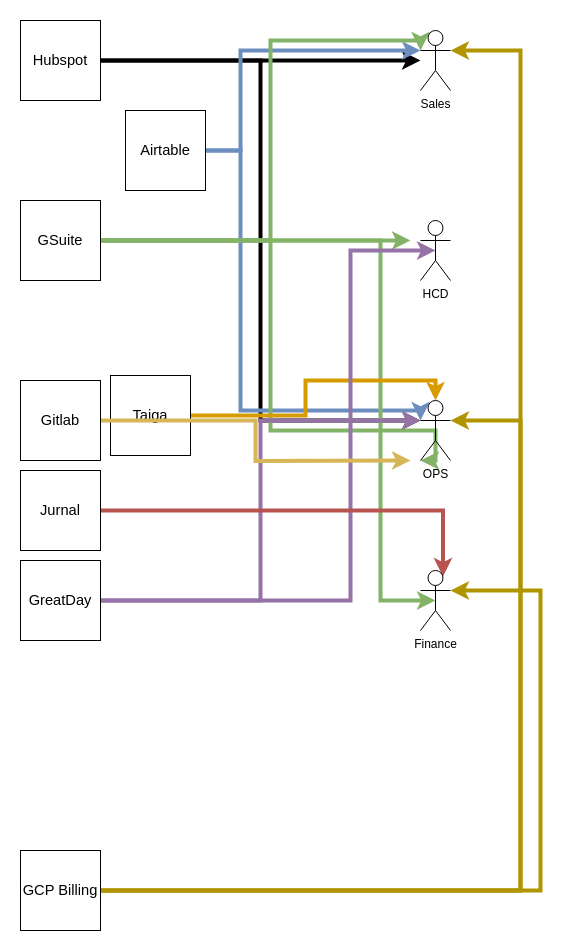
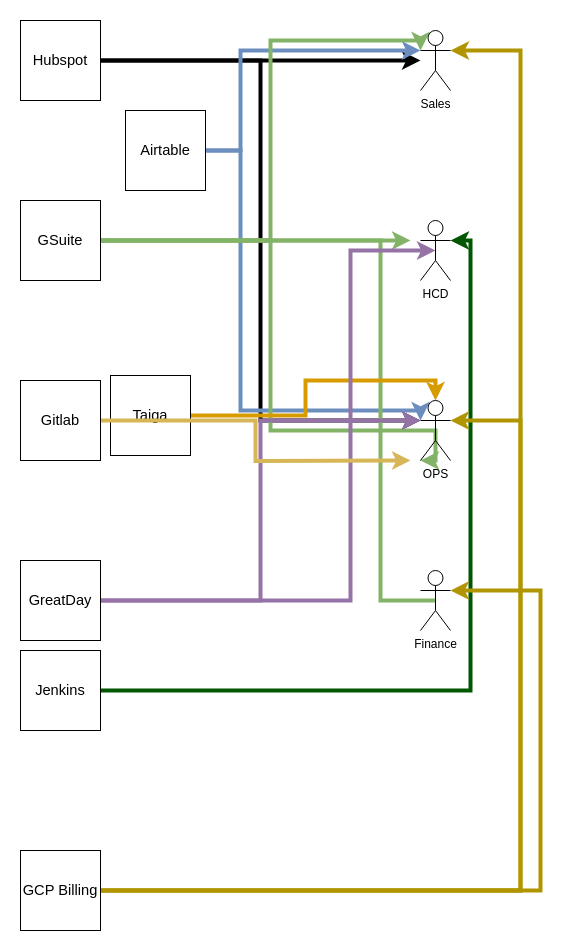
(61, 511) -> none
(299, 511) -> none
(421, 601) -> (426, 601)
none -> (471, 647)
none -> (61, 691)
